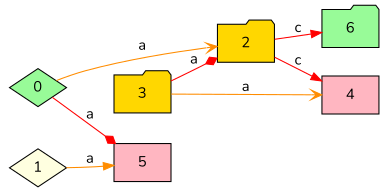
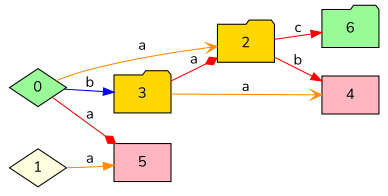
(298, 61) -> (298, 61)
none -> (84, 90)
